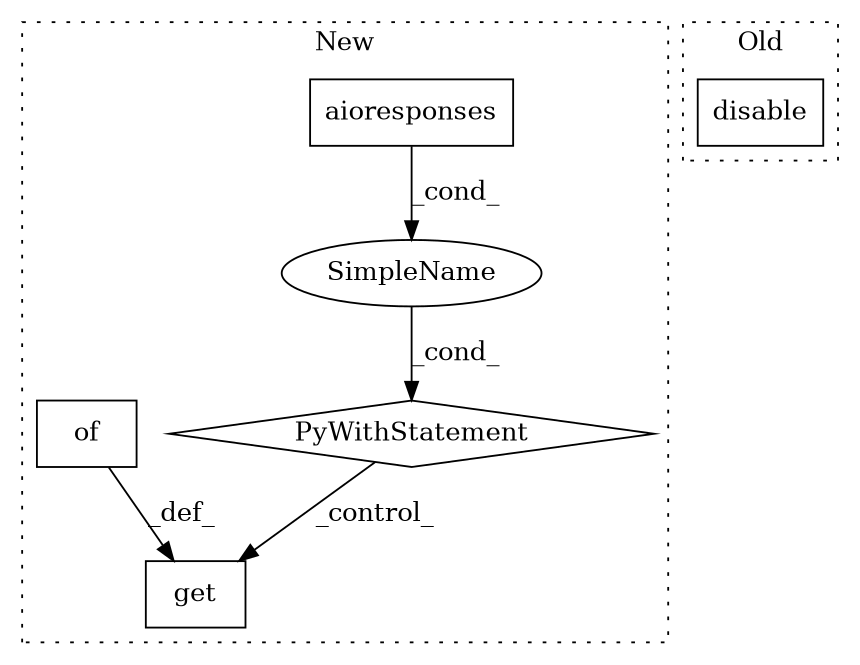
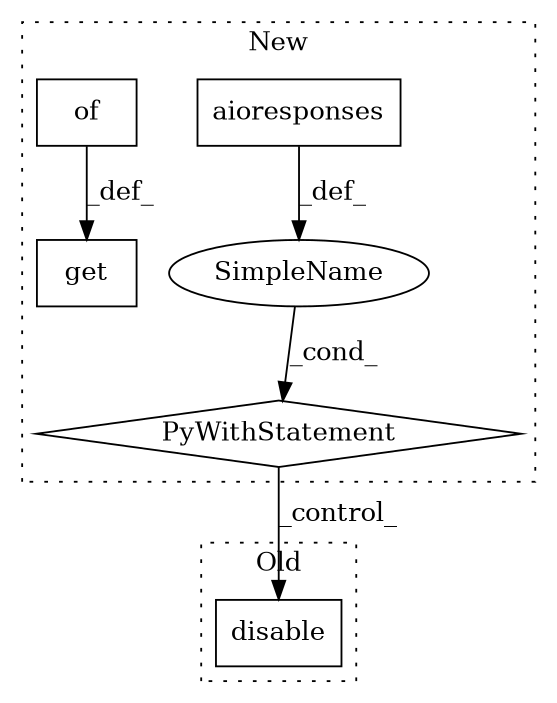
(456, 193) -> (333, 193)
(315, 506) -> (279, 524)
